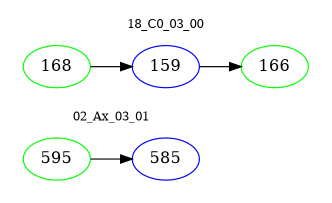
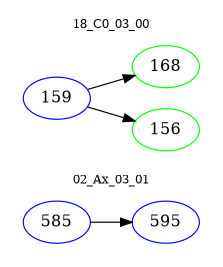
(105, 67) -> (106, 84)
(275, 67) -> (166, 130)
(57, 159) -> (166, 222)
(105, 159) -> (105, 222)
